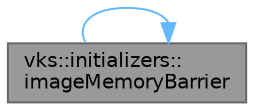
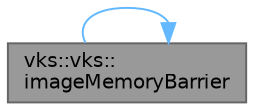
(127, 73) -> (127, 73)
